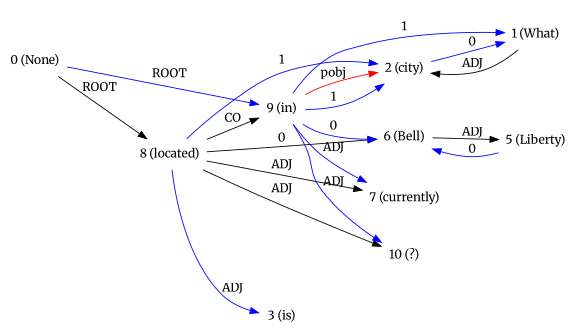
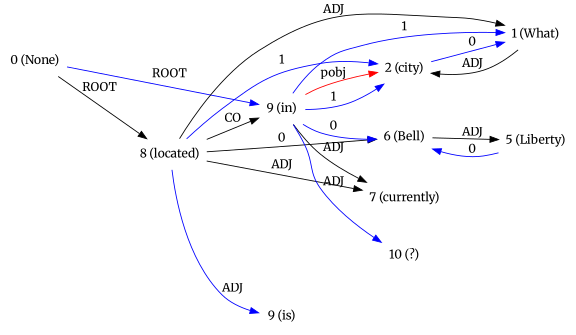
(322, 156) -> (322, 156)
(287, 208) -> (315, 23)
(282, 316) -> (282, 316)
